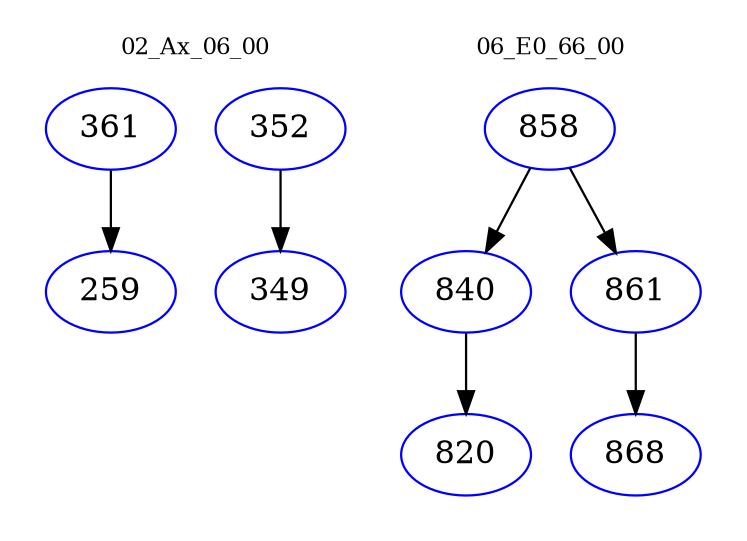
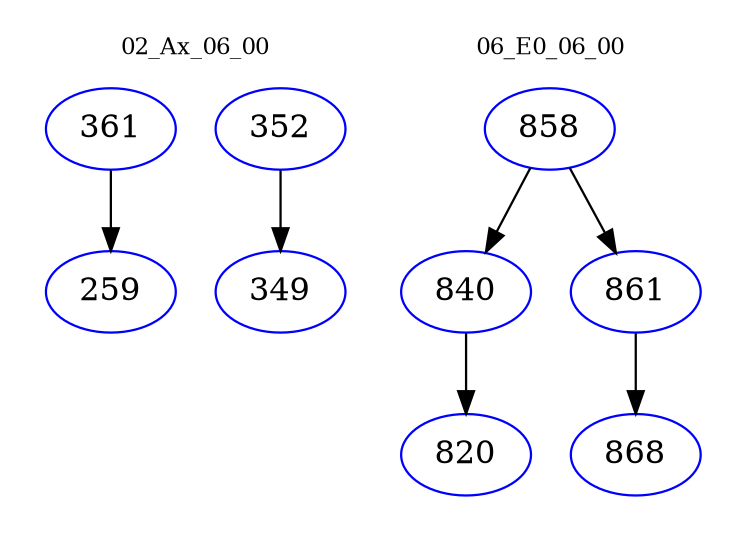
(551, 49) -> (551, 49)
